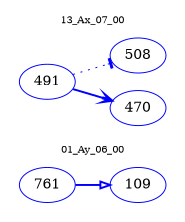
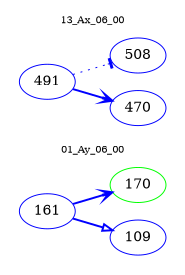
(93, 21) -> (93, 21)
(47, 185) -> (47, 211)
none -> (138, 185)
